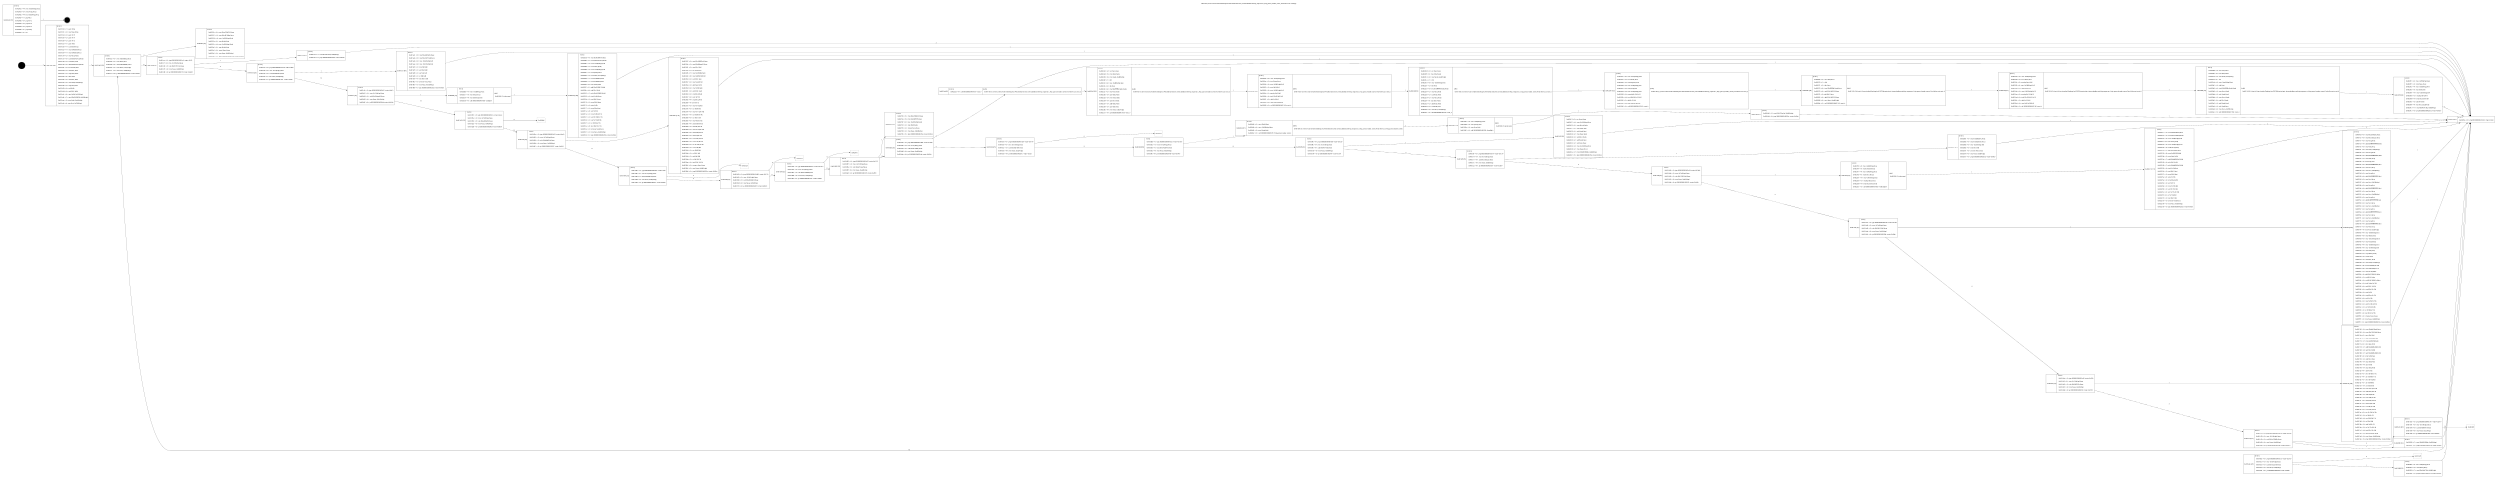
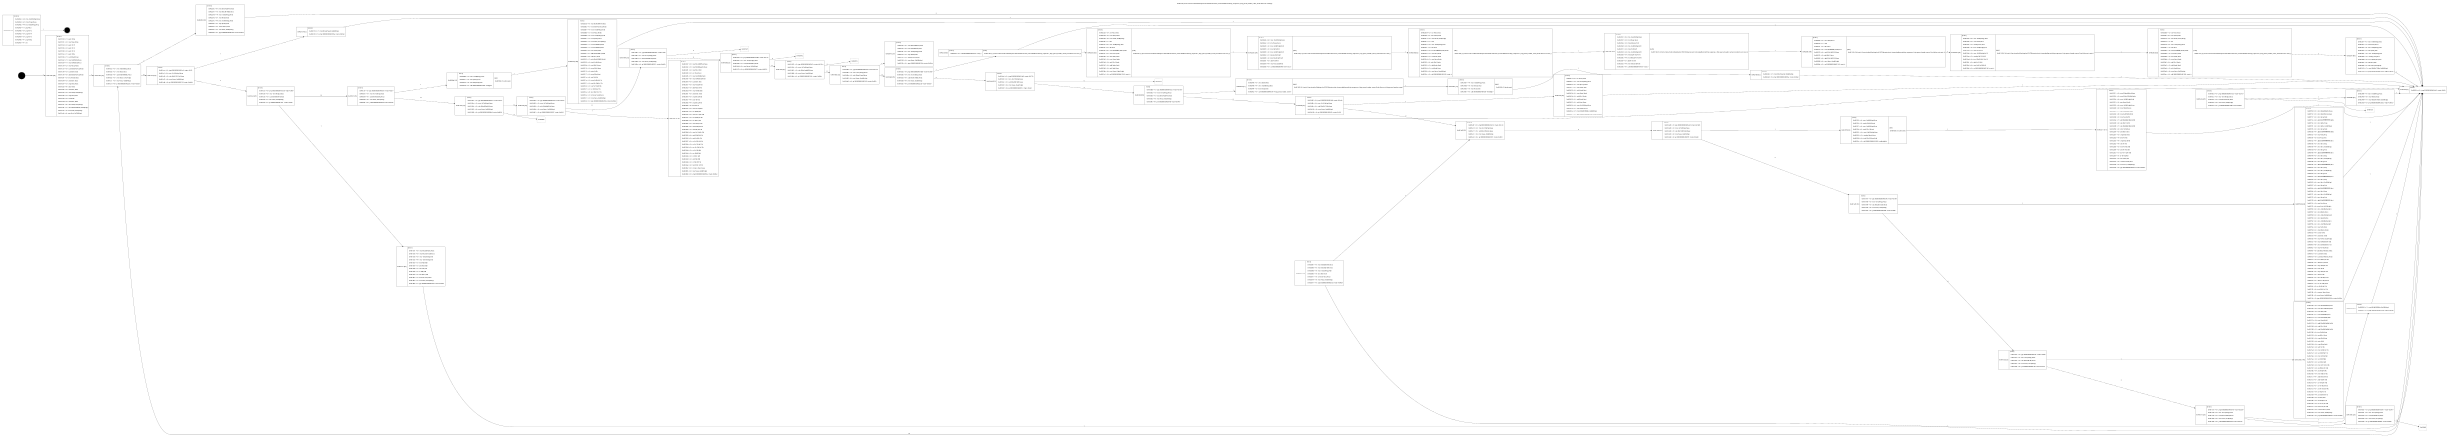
(1725, 155) -> (1401, 201)
